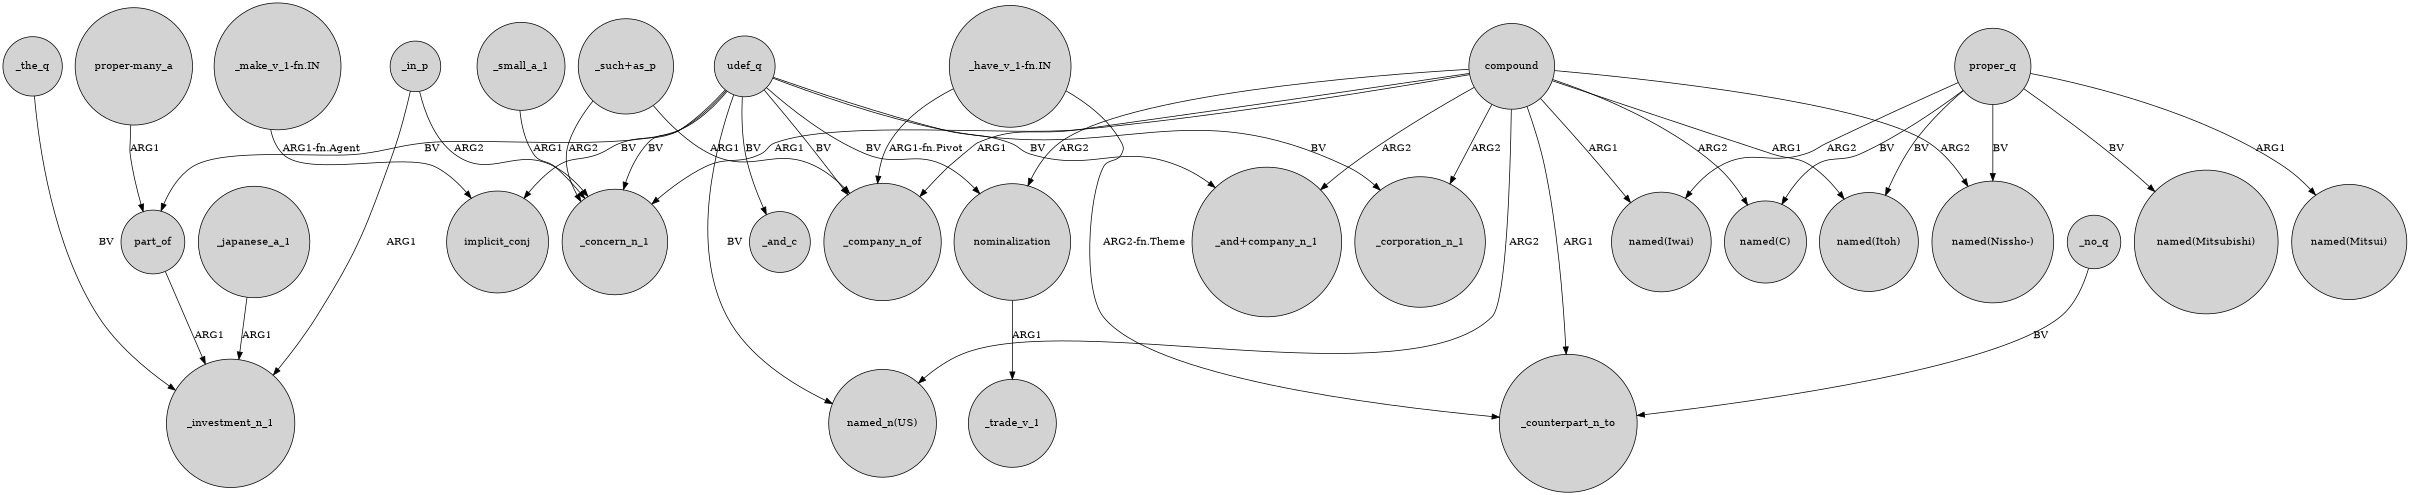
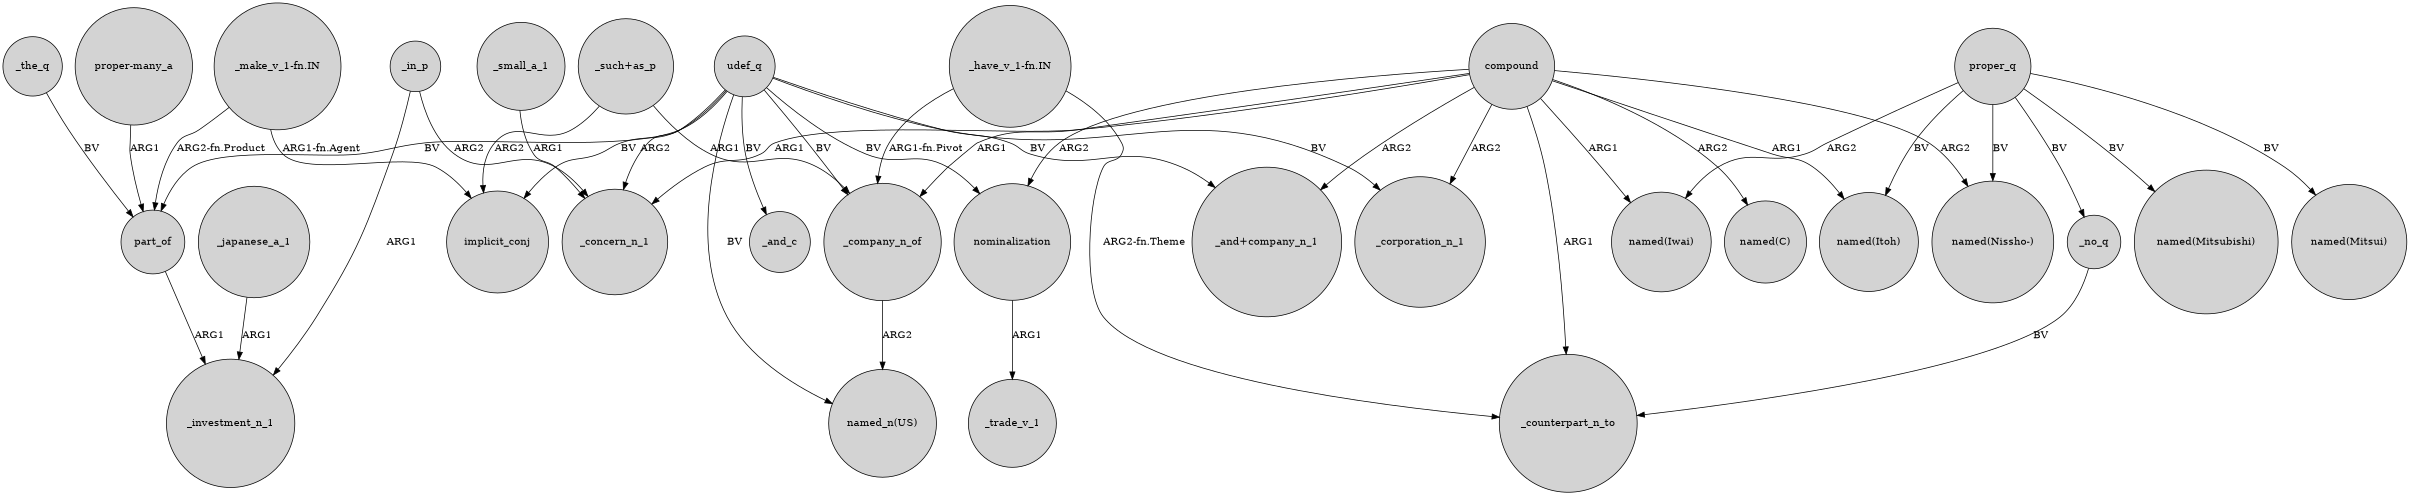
none -> (177, 143)
(1874, 147) -> (2051, 152)
(567, 148) -> (532, 133)
(656, 148) -> (656, 148)
(2271, 148) -> (2271, 148)
(69, 258) -> (85, 154)
(1312, 353) -> (883, 331)
